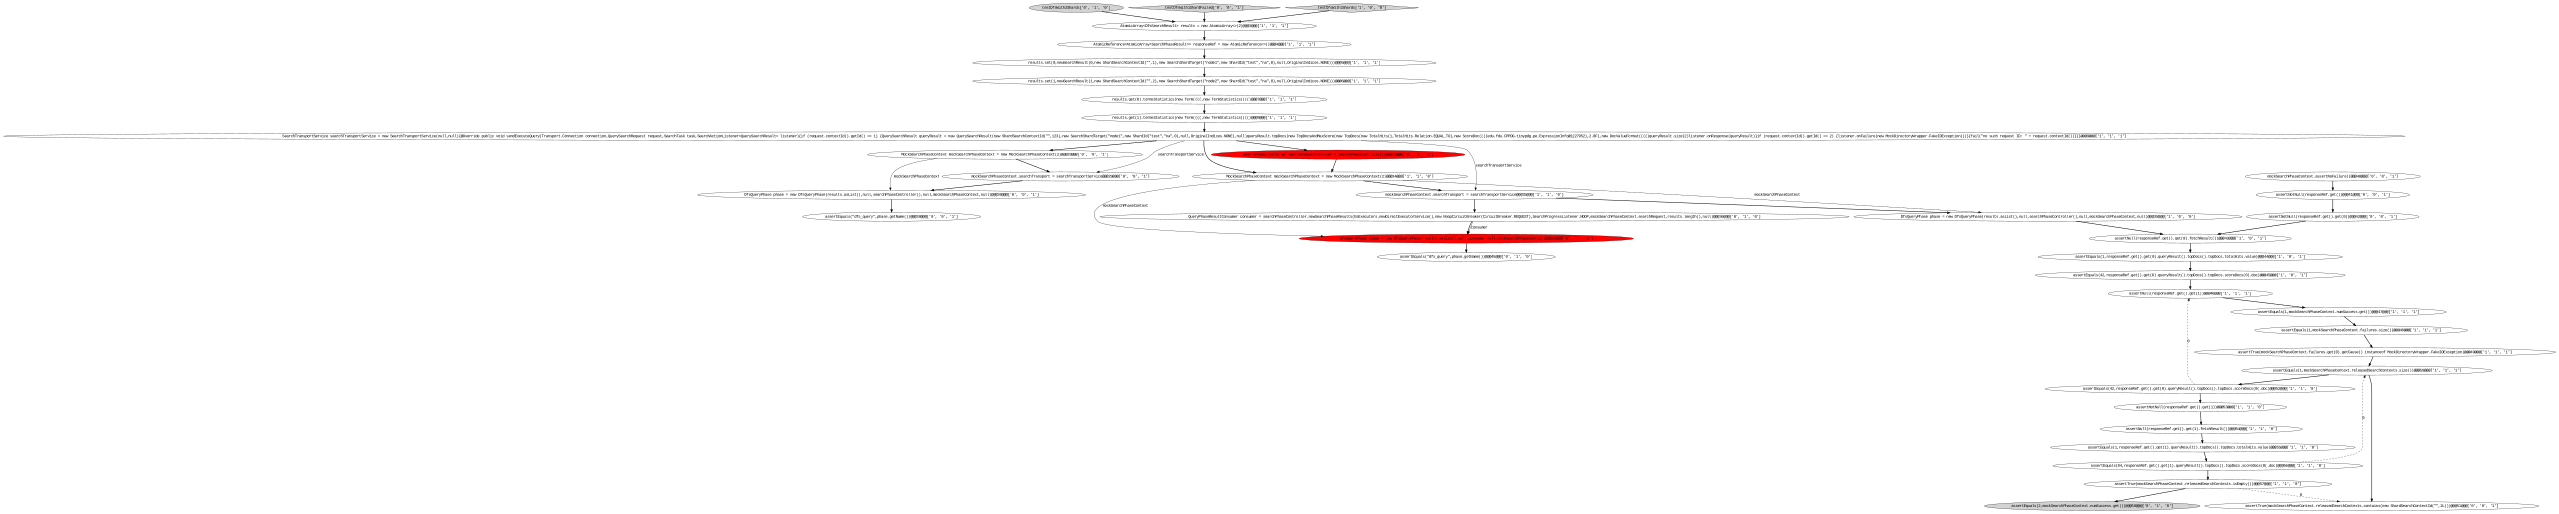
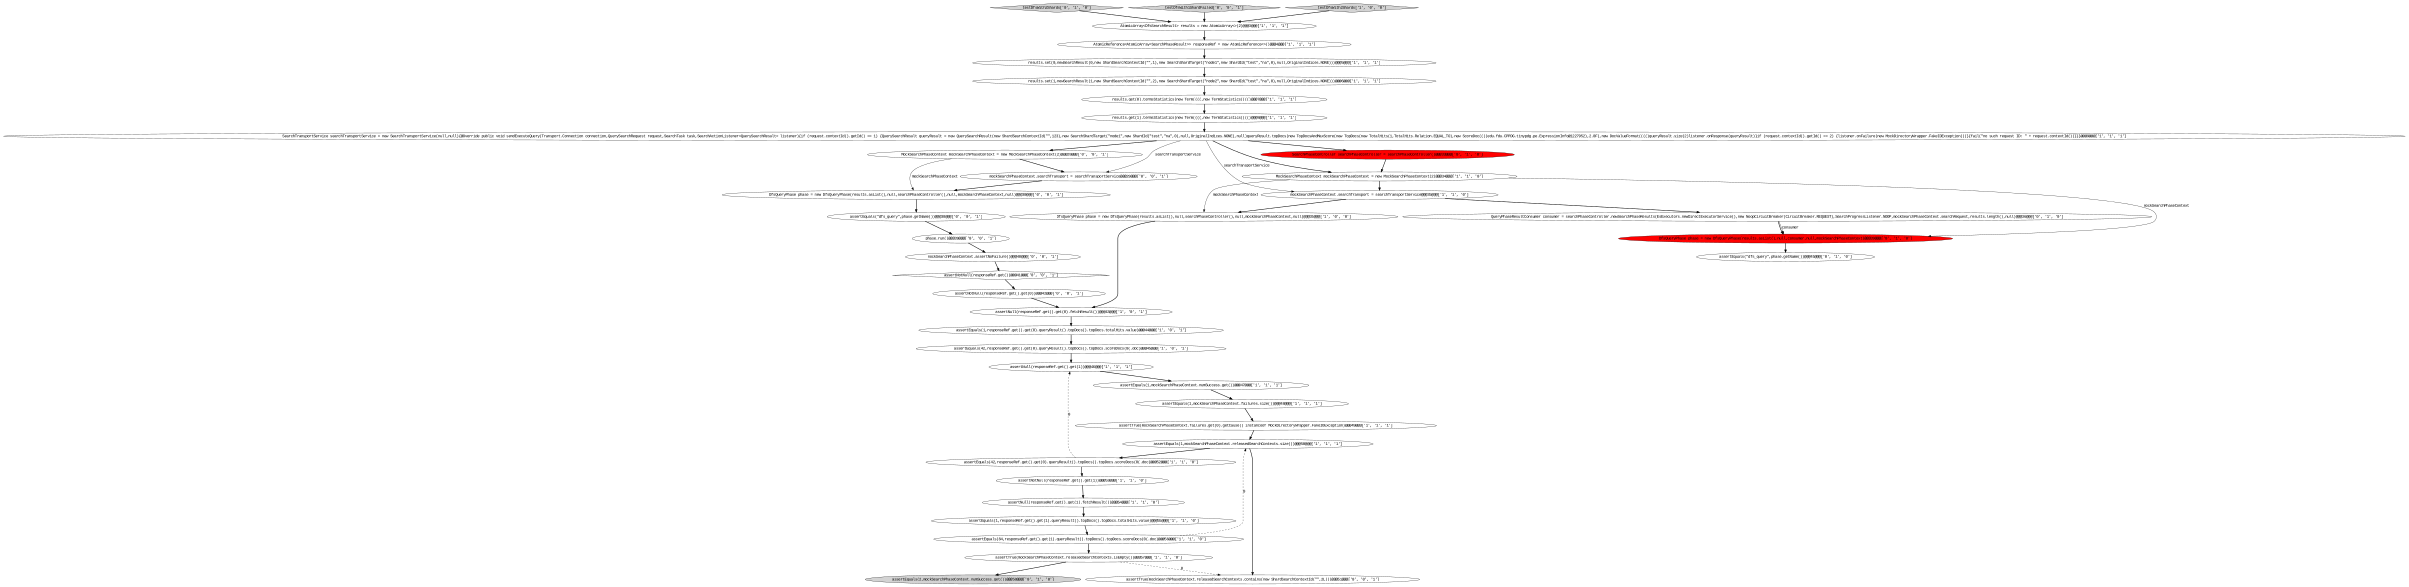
(1076, 8) -> (1057, 8)
(2333, 195) -> (1001, 275)
none -> (961, 239)
